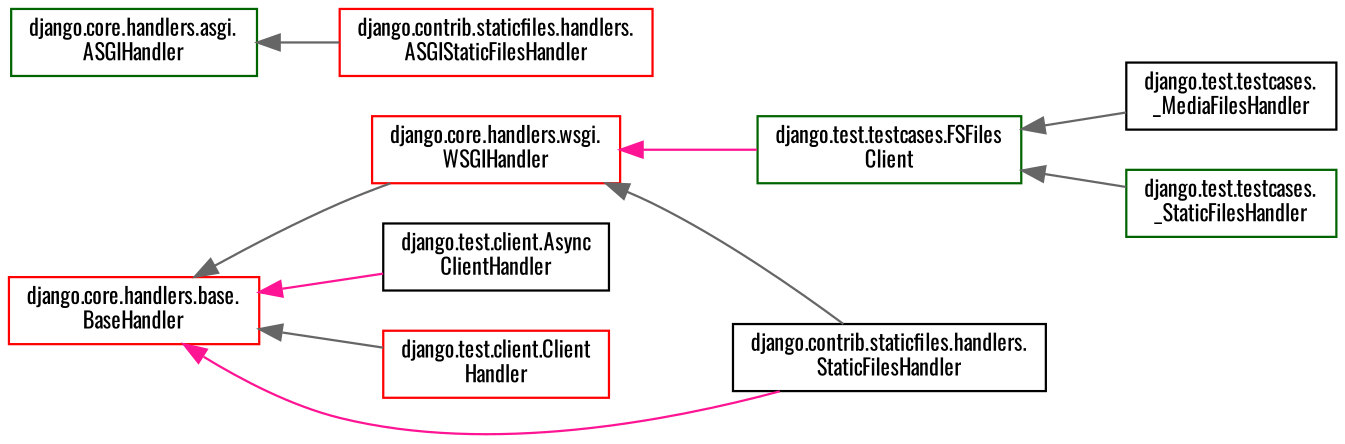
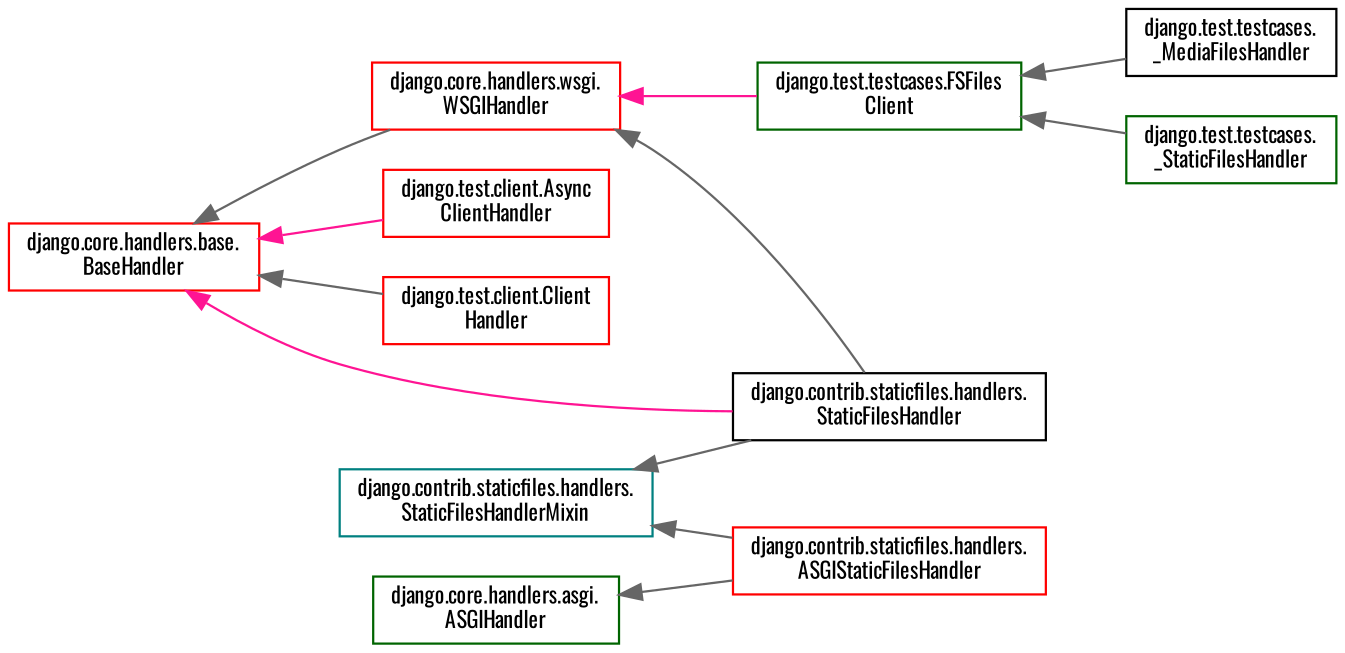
(496, 257) -> (496, 203)
none -> (496, 503)
